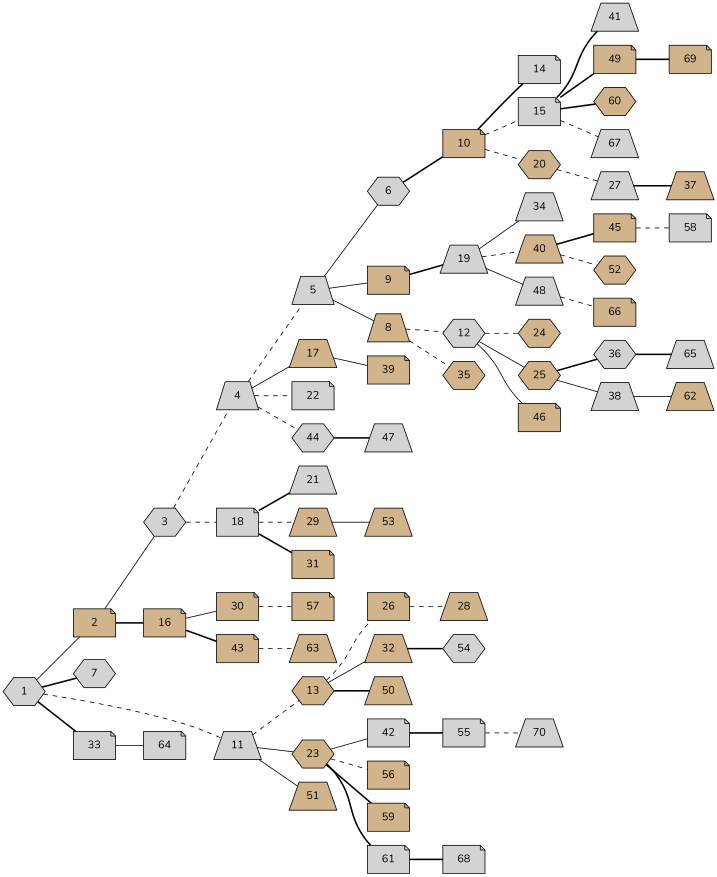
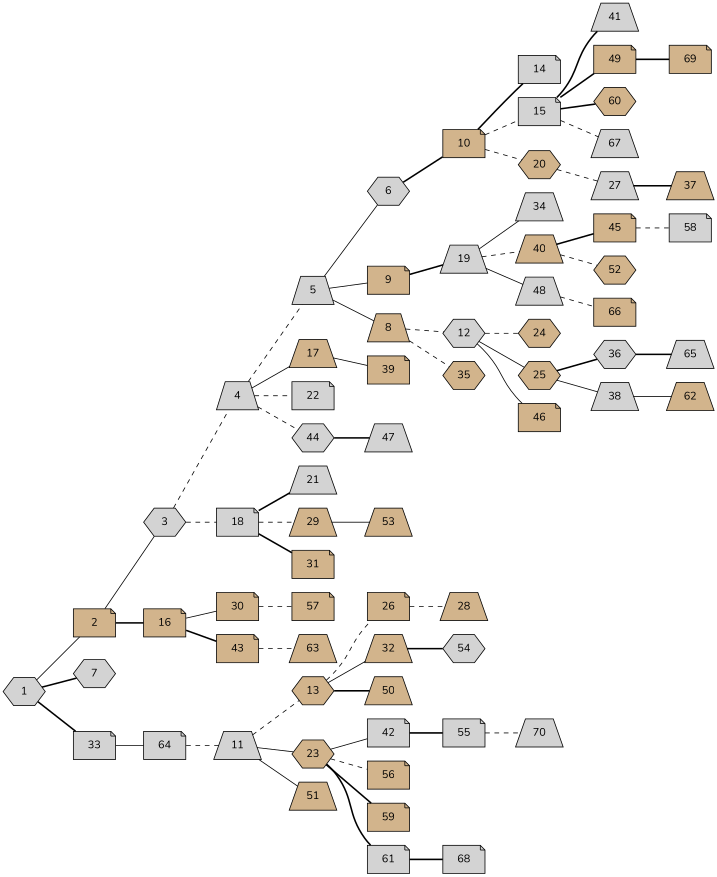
(134, 711) -> (202, 745)
